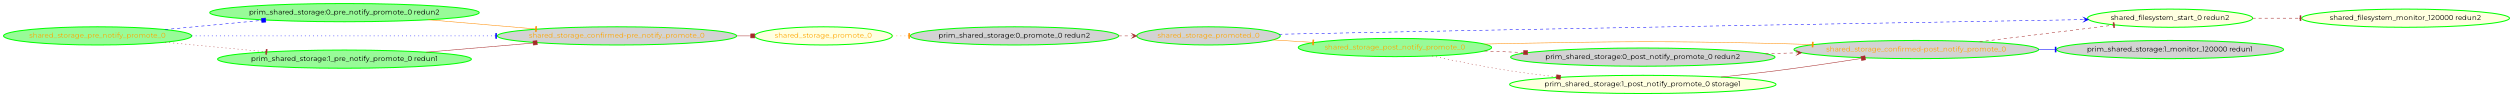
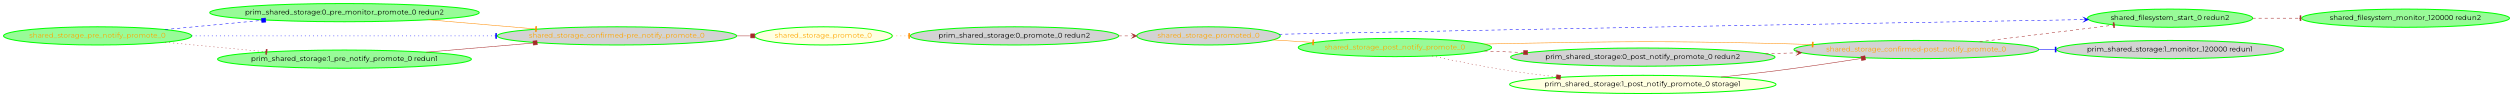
(344, 13) -> (344, 13)
(2170, 18) -> (2170, 18)
(2406, 18) -> (2406, 18)
